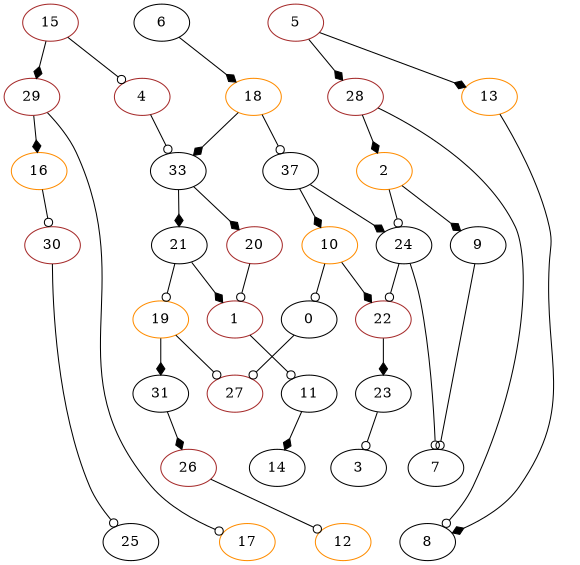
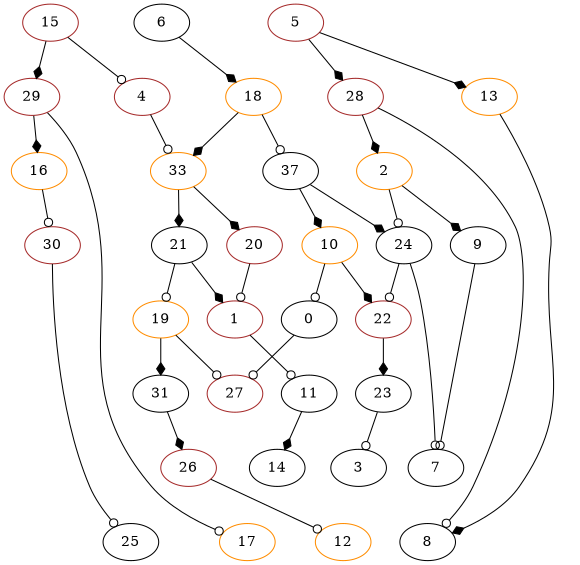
(178, 171) -> (178, 171)
